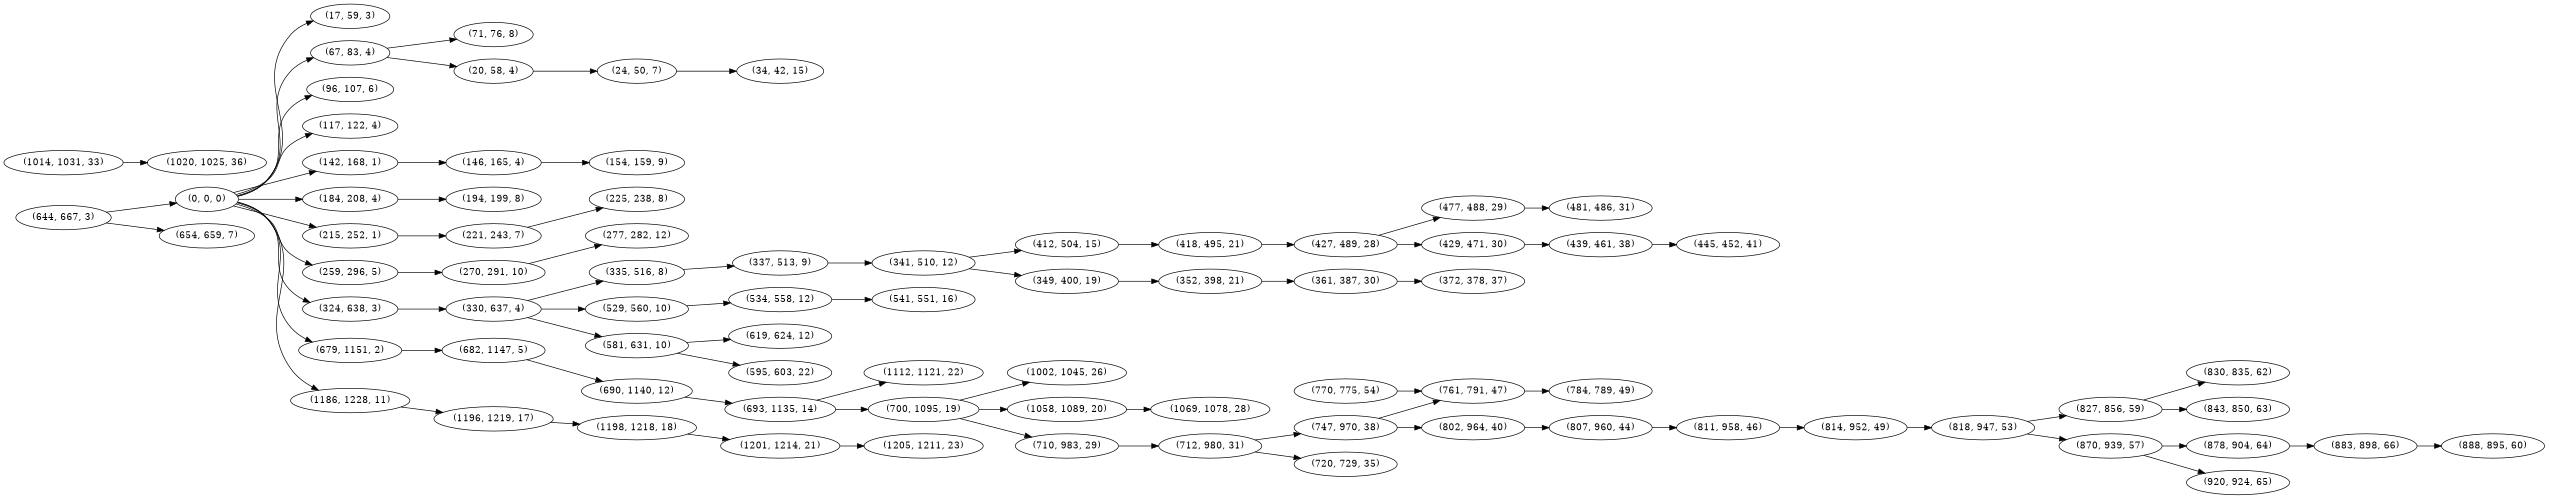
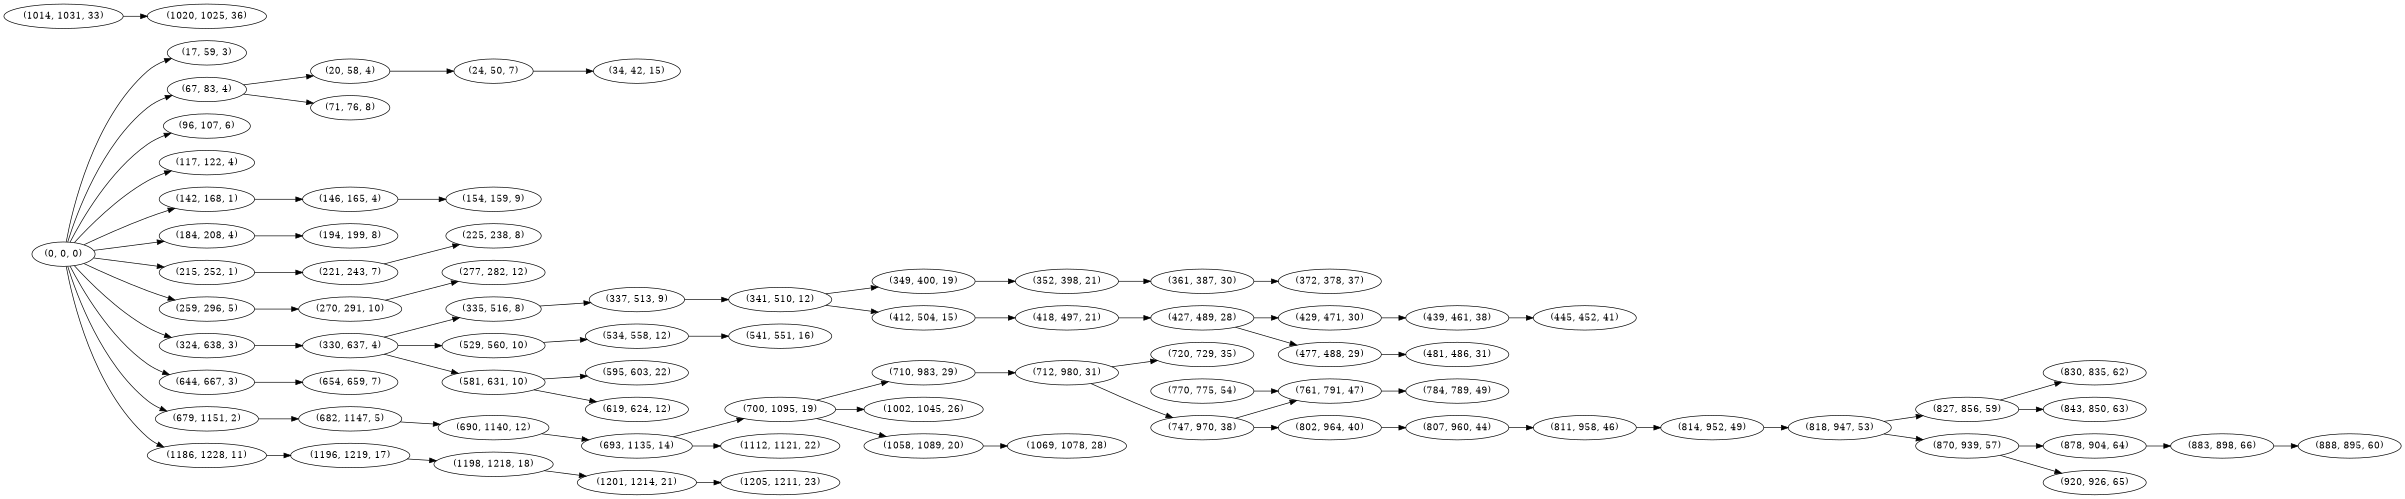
(138, 208) -> (109, 326)
(1210, 245) -> (1067, 318)
(2238, 483) -> (2095, 483)
